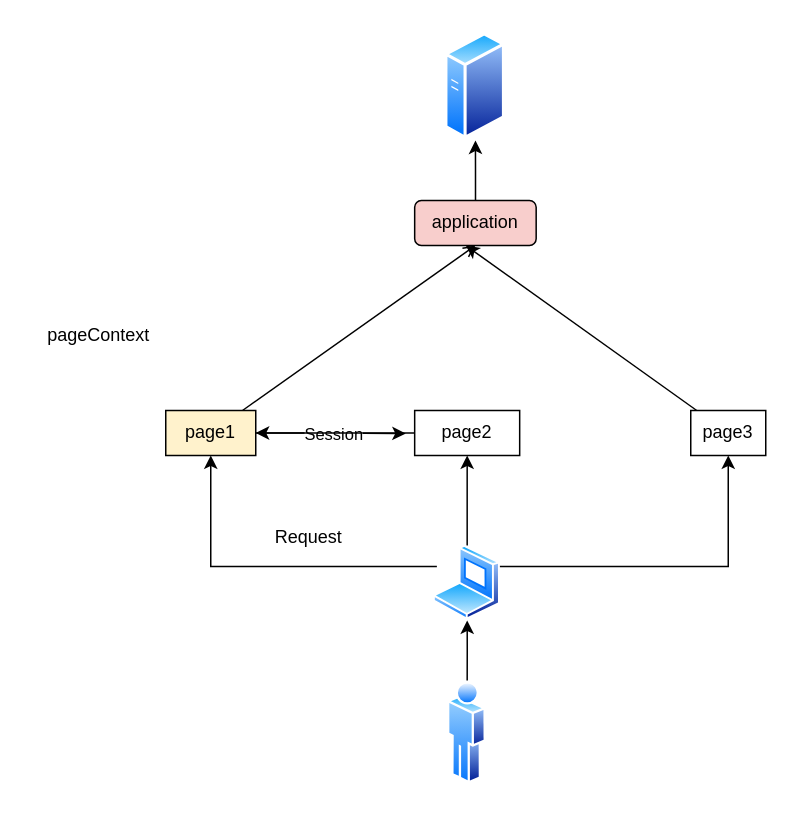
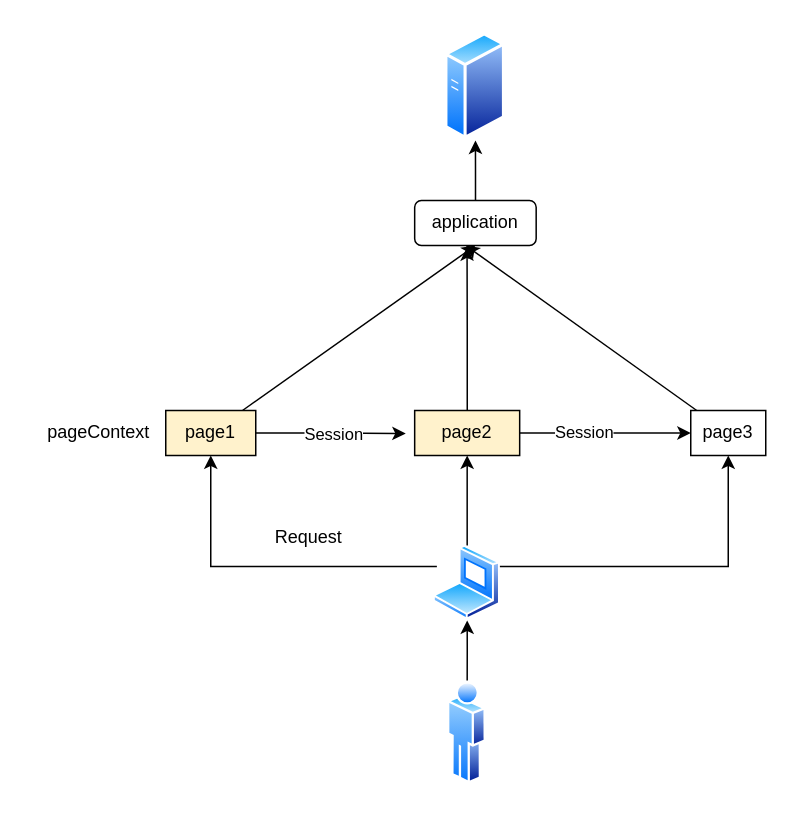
(475, 223) -> (475, 223)
(465, 253) -> (463, 254)
(98, 335) -> (98, 433)
(409, 433) -> (467, 334)
(467, 433) -> (467, 433)
none -> (600, 433)
